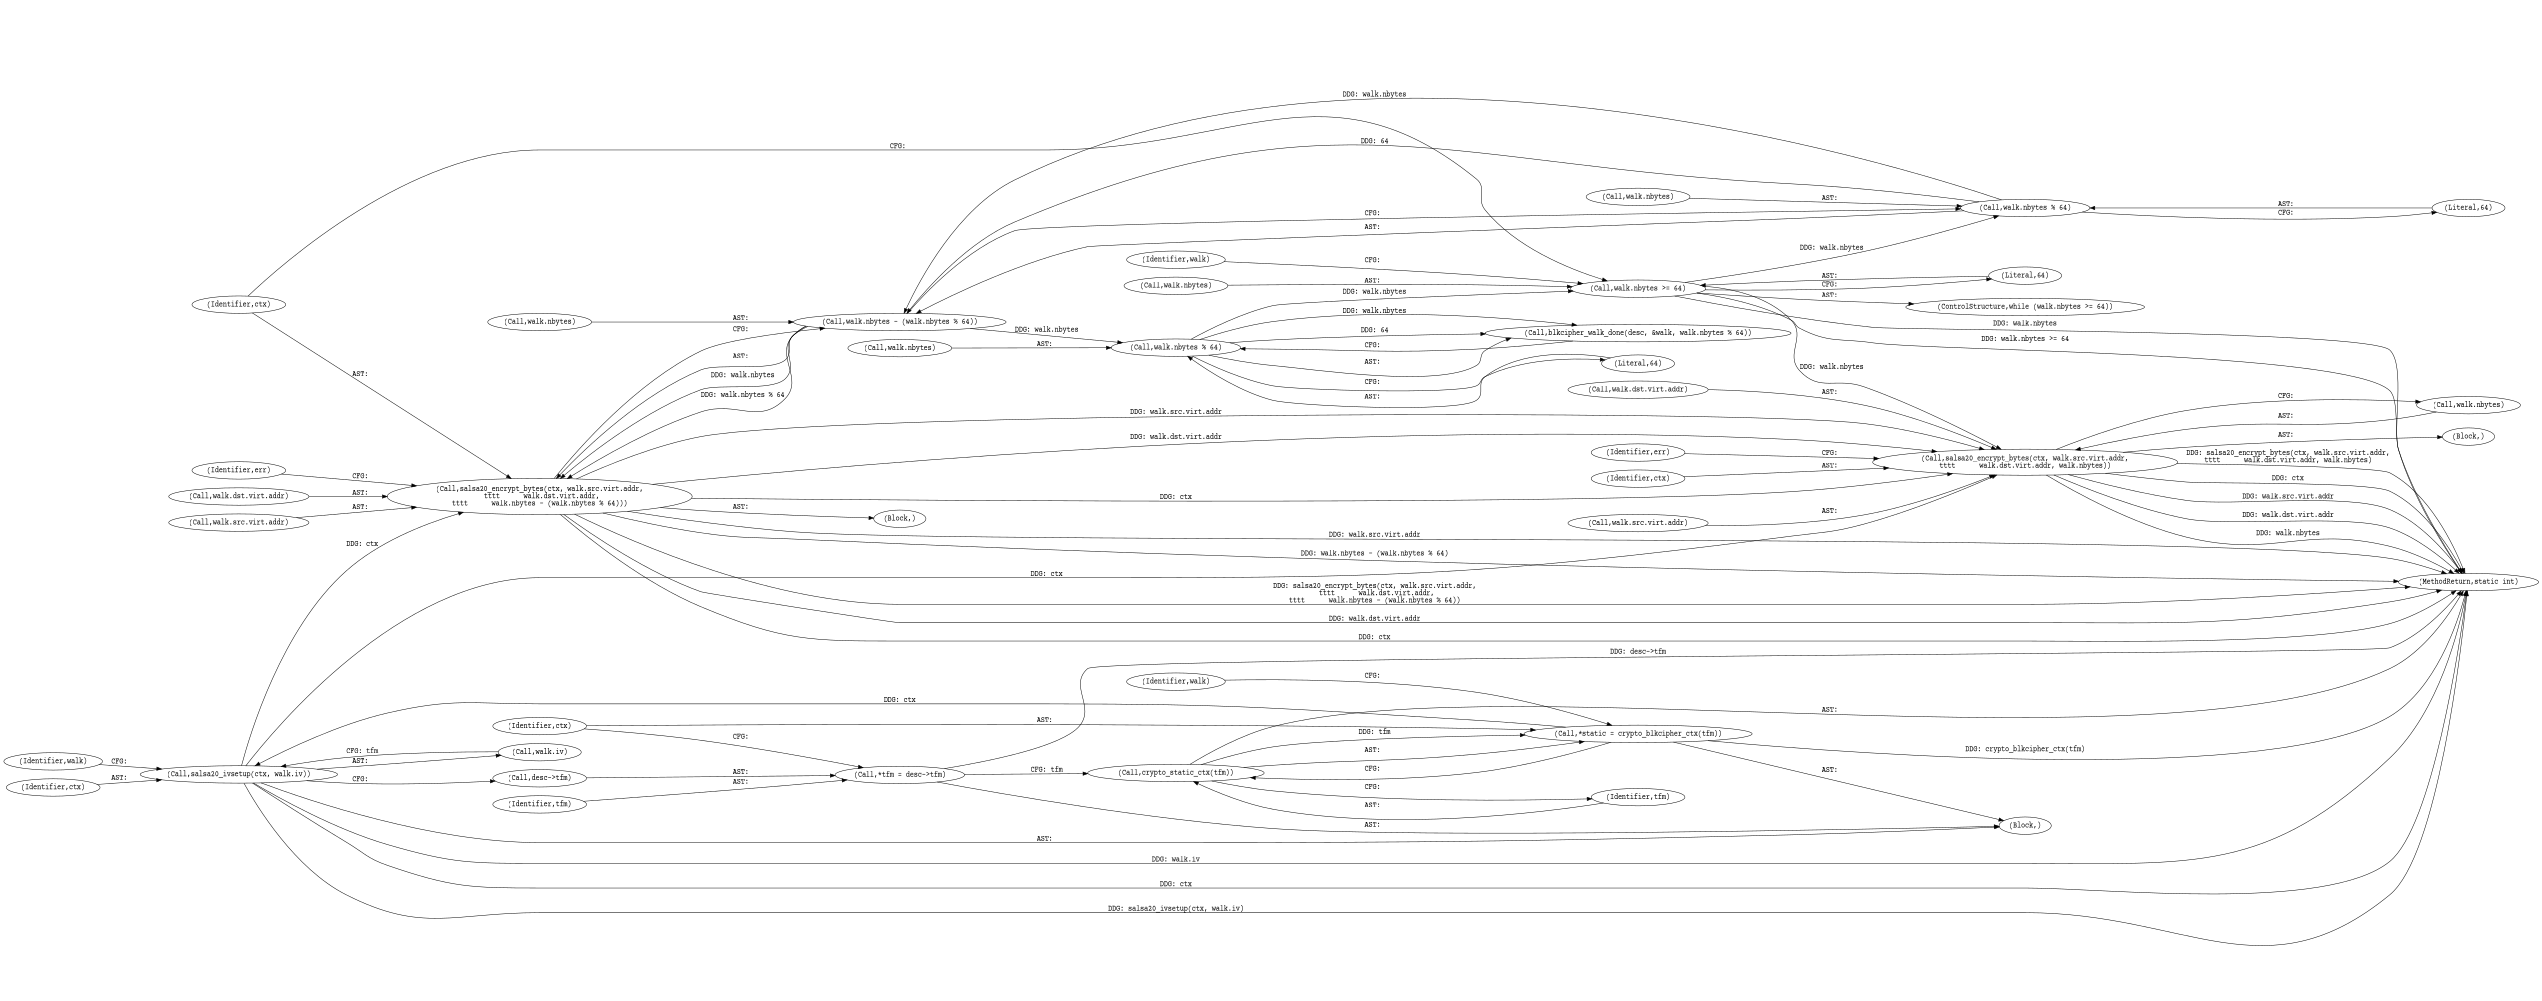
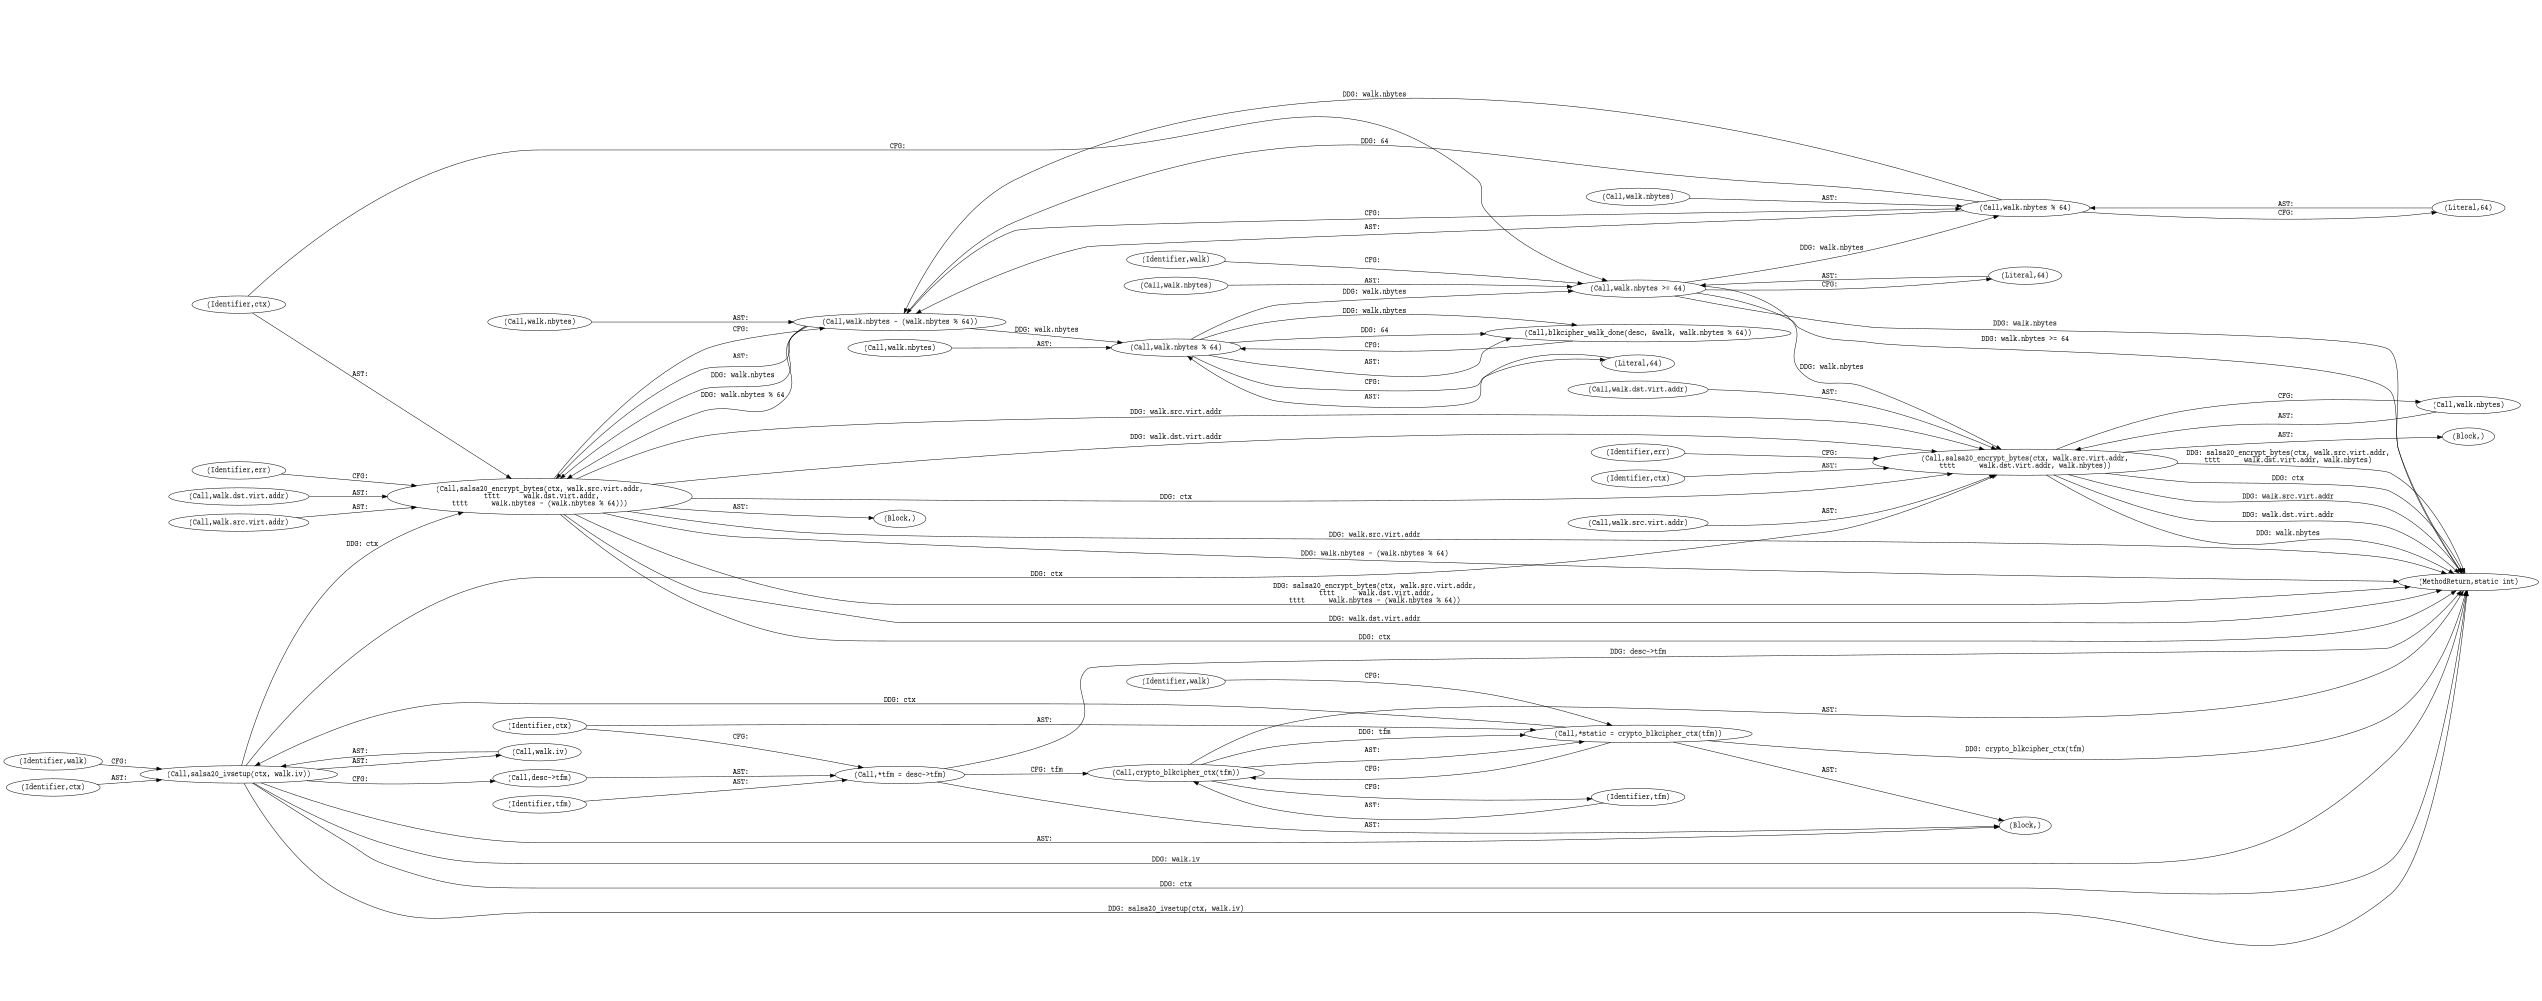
(2025, 307) -> none
(362, 751) -> (362, 751)
(1176, 773) -> (1176, 773)
